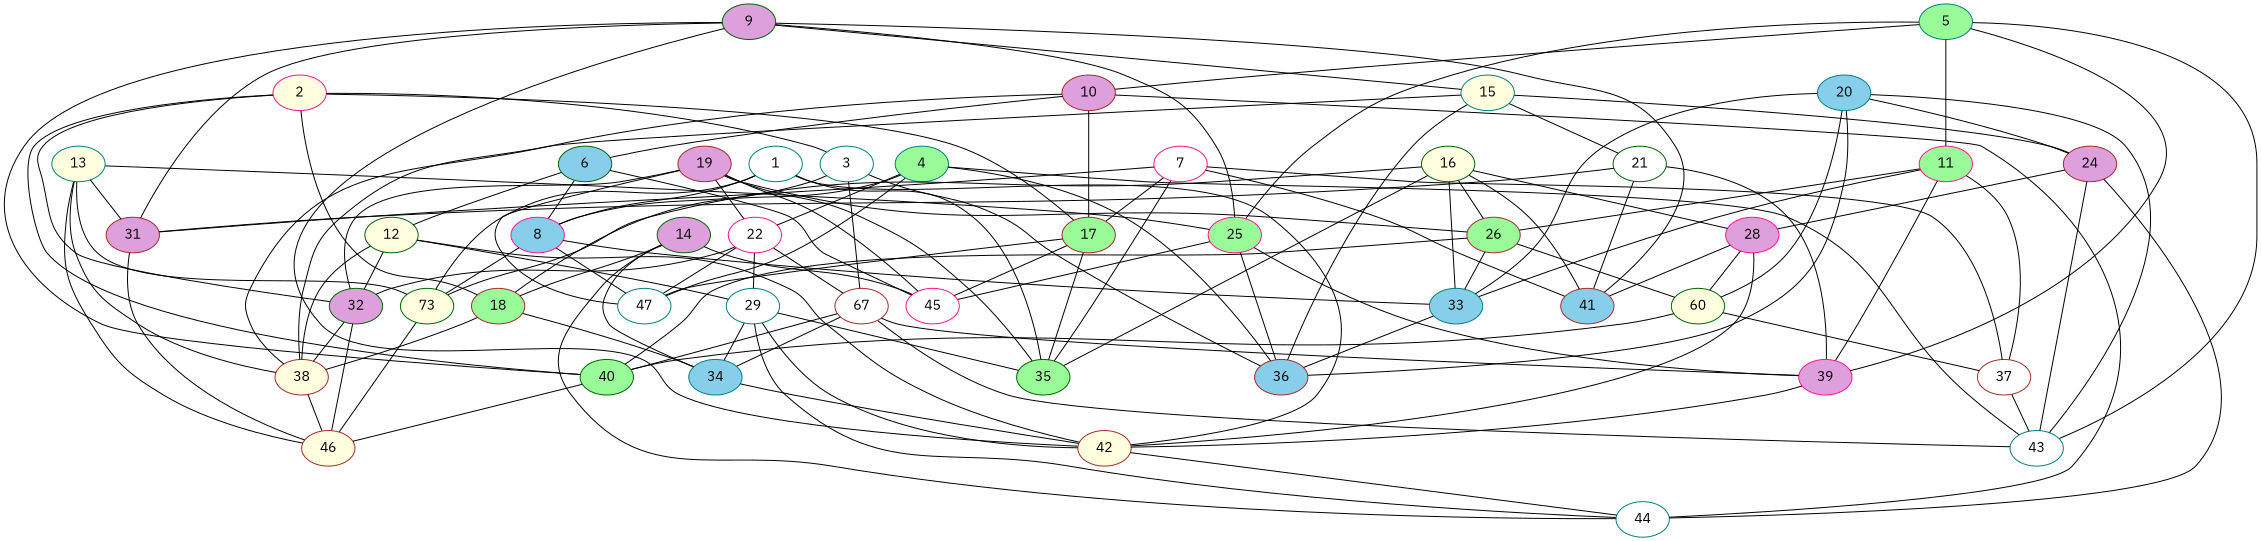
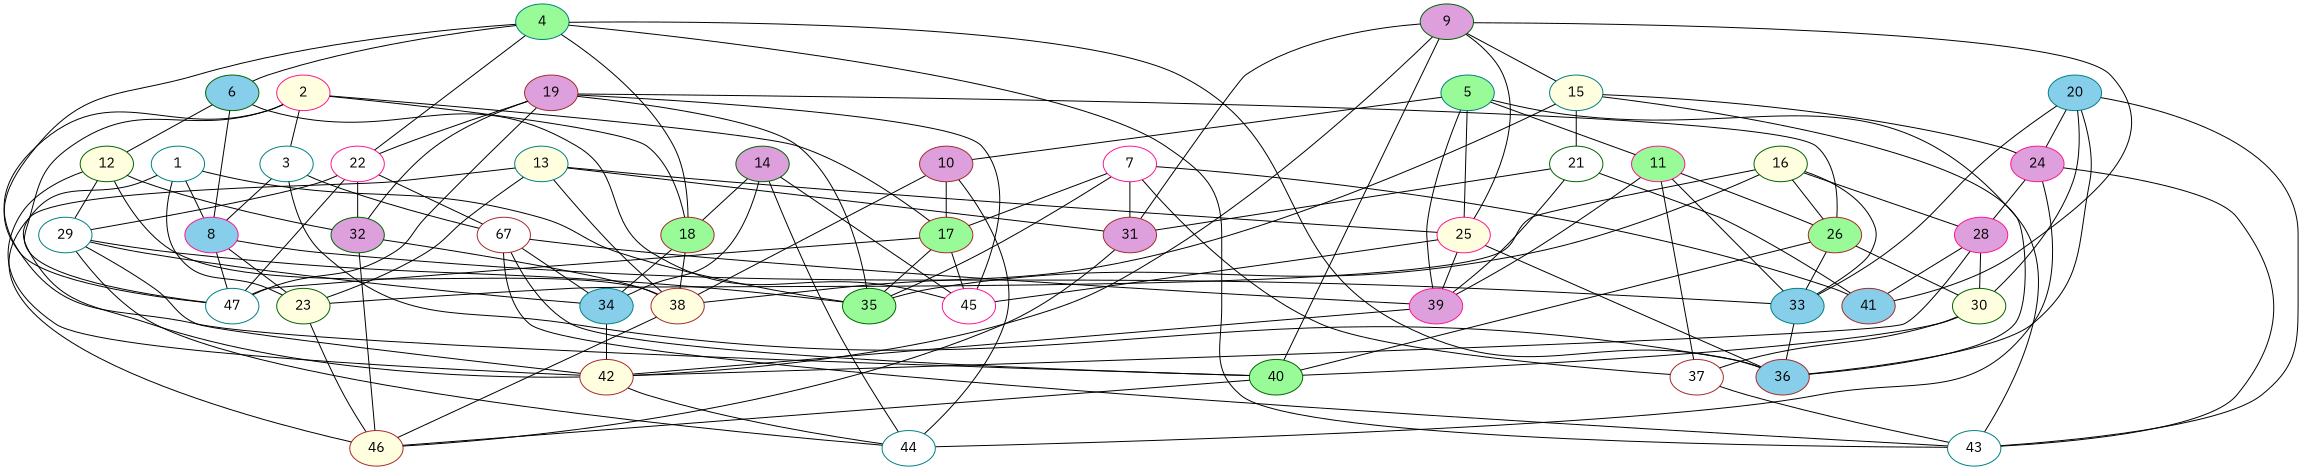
(858, 120) -> (383, 46)
(2090, 164) -> (2037, 164)
(49, 213) -> (42, 178)
(1531, 220) -> none
(1235, 235) -> (1464, 235)
(427, 306) -> (303, 306)
(1698, 306) -> (1979, 306)
